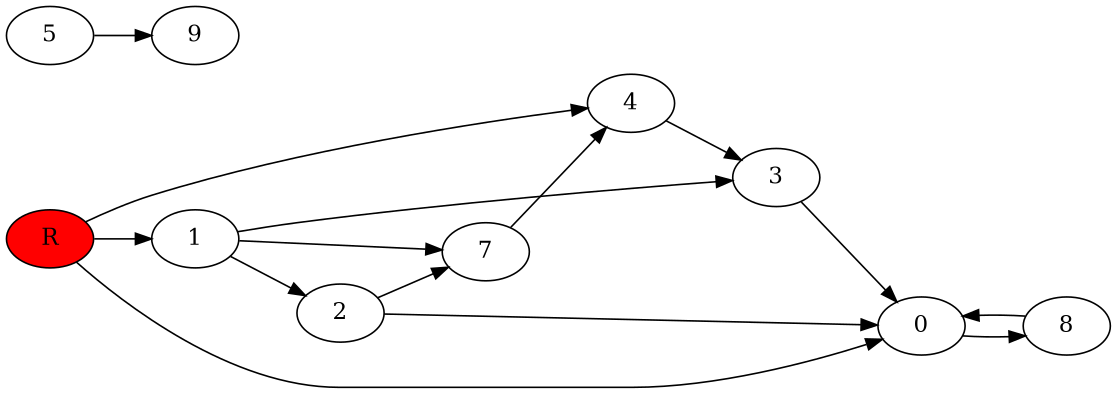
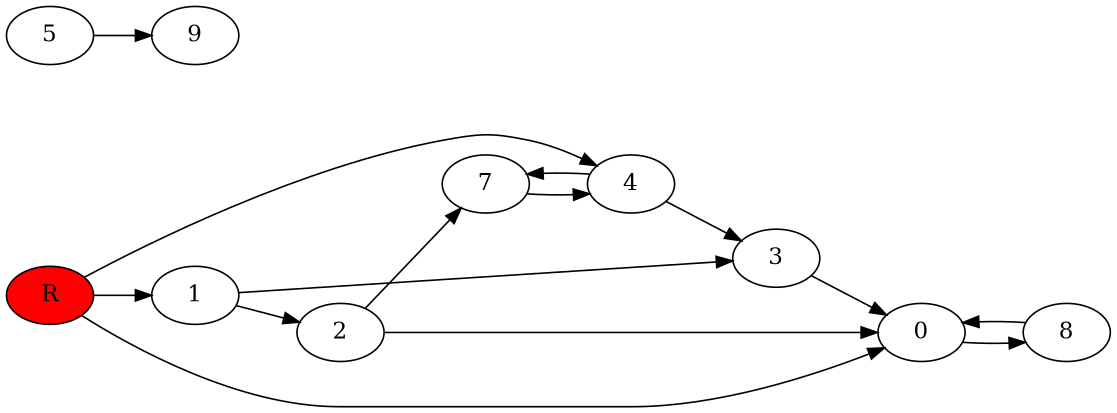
(333, 245) -> (566, 173)
